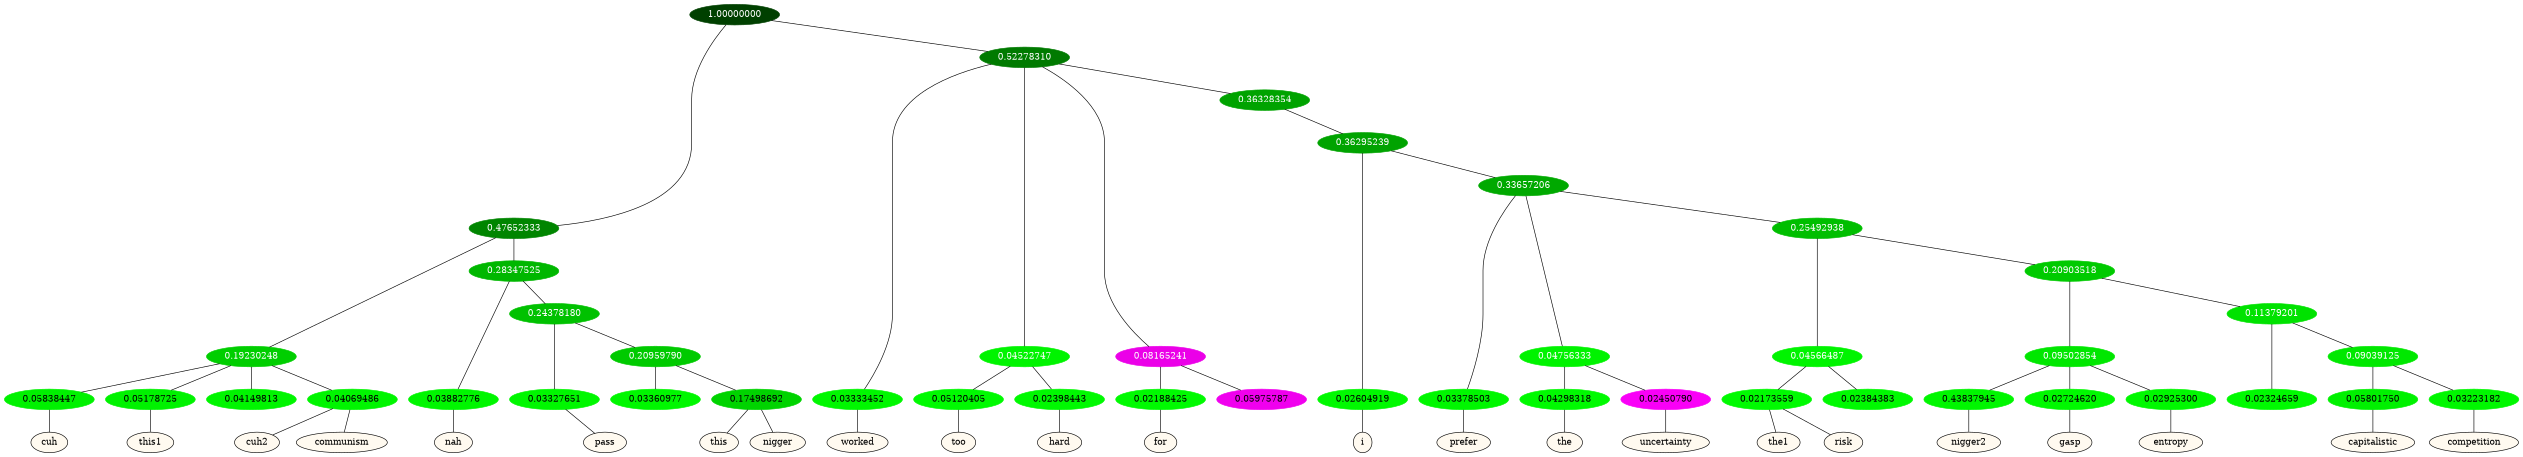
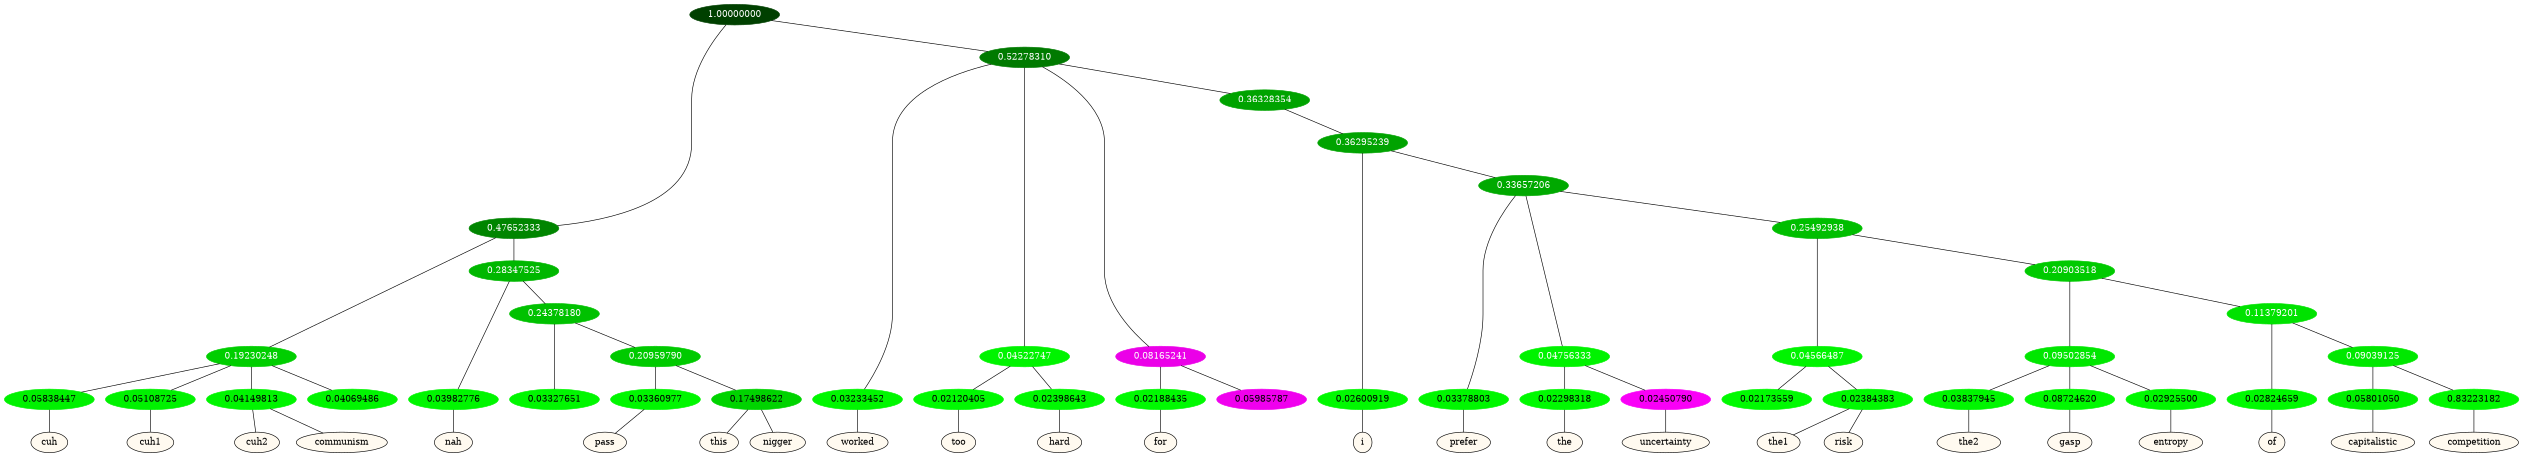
(150, 399) -> (150, 399)
(453, 399) -> (453, 399)
(757, 399) -> (757, 399)
(858, 399) -> (858, 399)
(959, 399) -> (959, 399)
(1060, 399) -> (1060, 399)
(1161, 399) -> (1161, 399)
(1262, 399) -> (1262, 399)
(1363, 399) -> (1363, 399)
(1464, 399) -> (1464, 399)
(1565, 399) -> (1565, 399)
(1969, 399) -> (1969, 399)
(2070, 399) -> (2070, 399)
(2171, 399) -> (2171, 399)
(2272, 399) -> (2272, 399)
(2373, 399) -> (2373, 399)
(2474, 399) -> (2474, 399)
(347, 421) -> (297, 421)
(580, 421) -> (630, 421)
(1773, 421) -> (1821, 422)
(303, 422) -> (254, 421)
(1807, 422) -> (1856, 421)
(150, 442) -> (150, 442)
(1969, 442) -> (1969, 442)
none -> (2272, 442)
